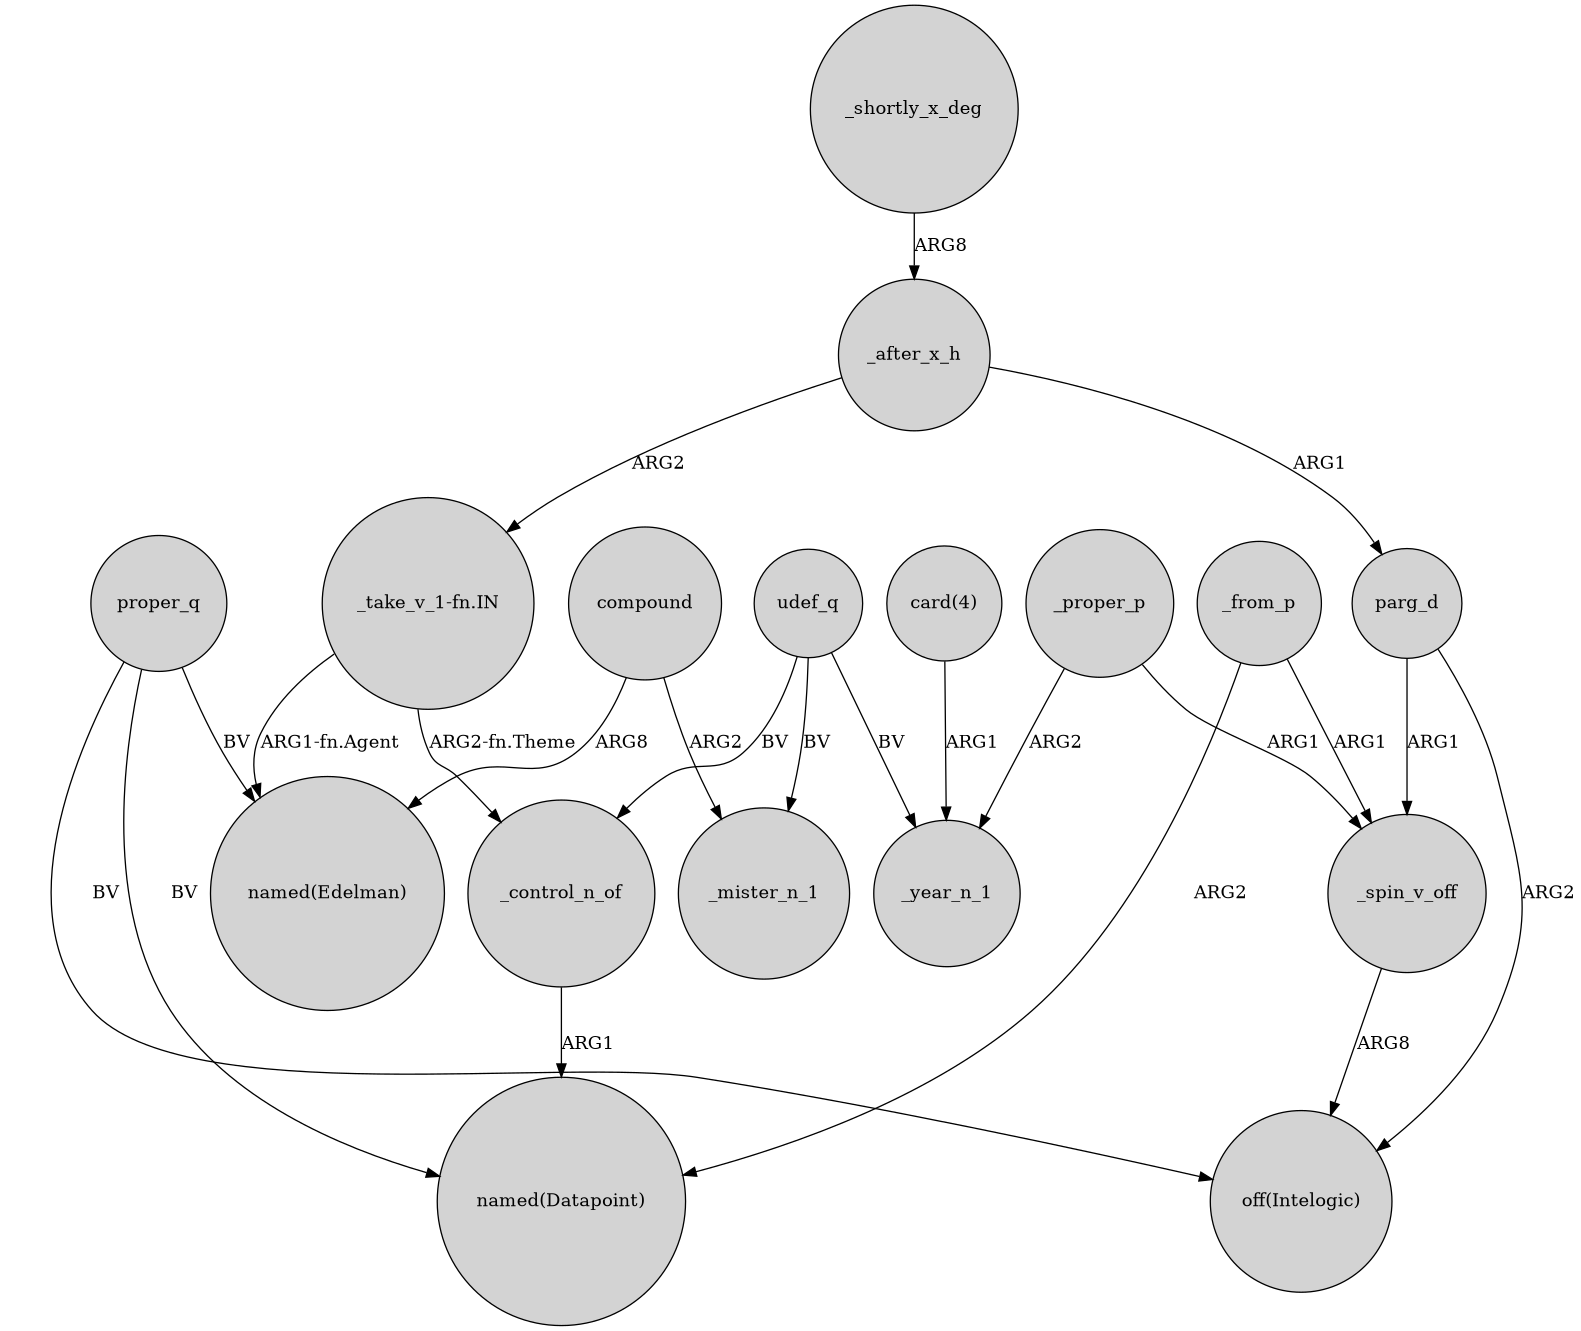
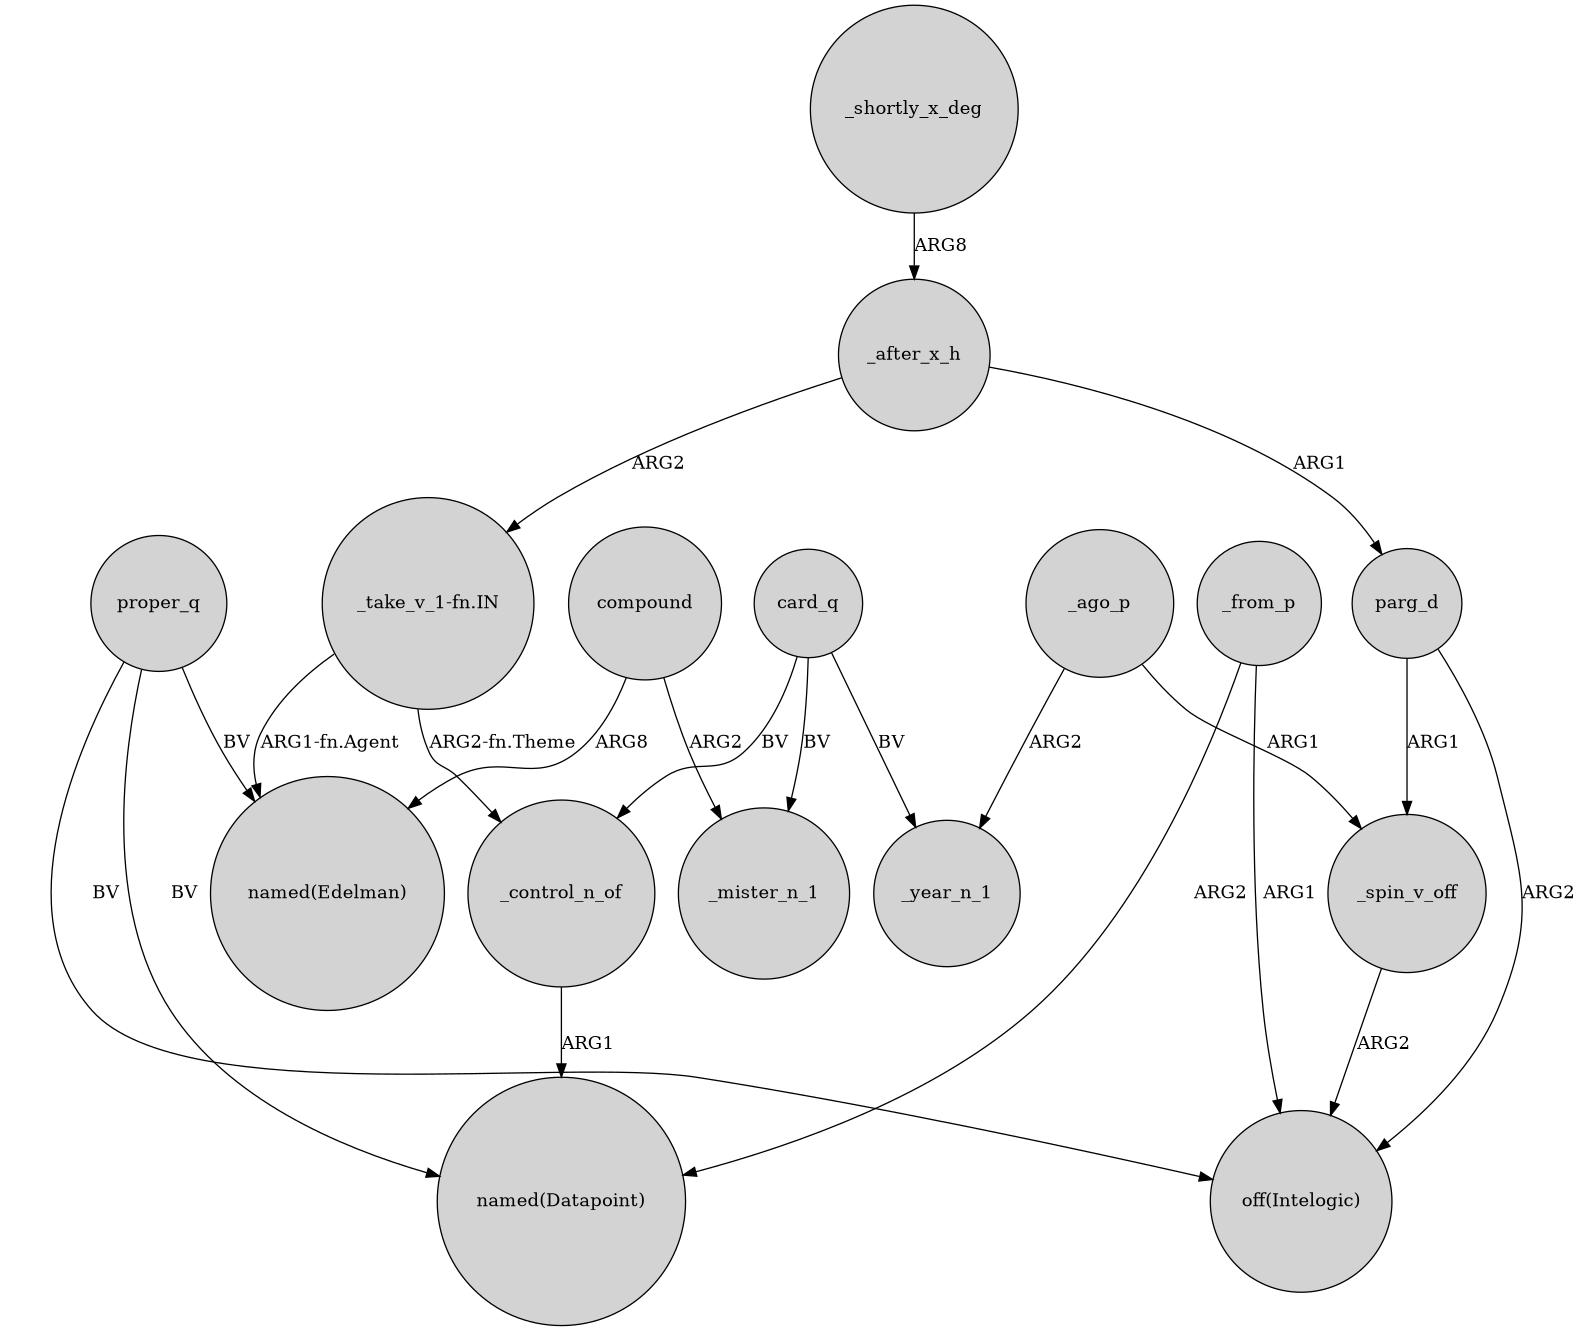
(808, 603) -> (808, 603)
(944, 603) -> none
(1100, 603) -> (1100, 603)
(1326, 735) -> (1255, 883)
(1384, 1044) -> (1384, 1044)
